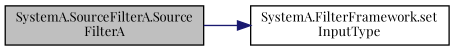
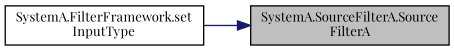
(221, 25) -> (221, 25)
